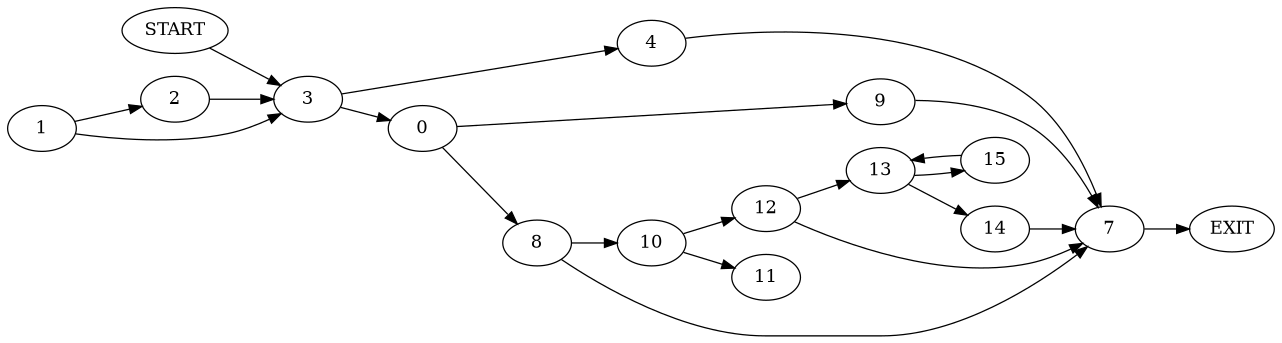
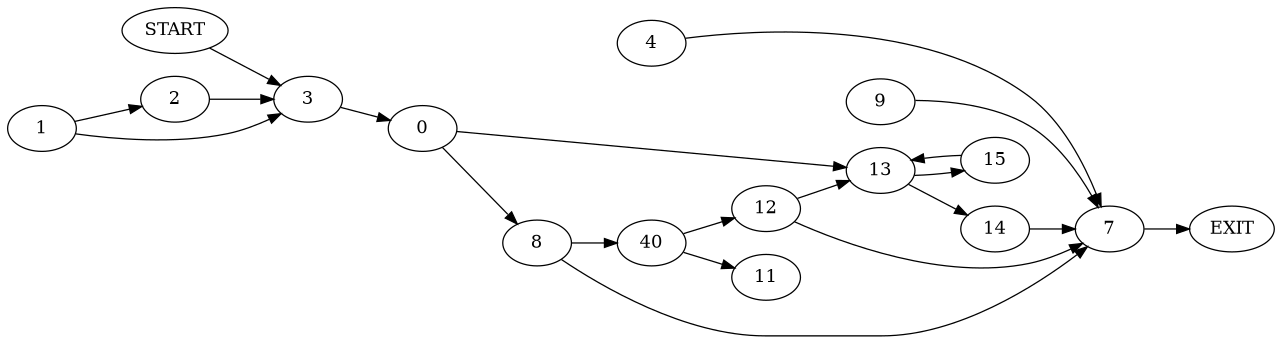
(474, 72) -> none
(645, 116) -> (645, 149)
(652, 243) -> (652, 243)
